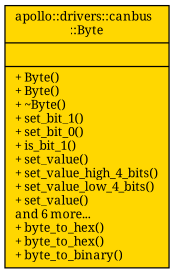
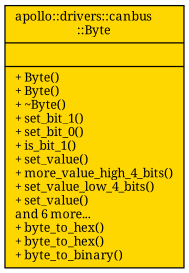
(87, 173) -> (94, 173)
